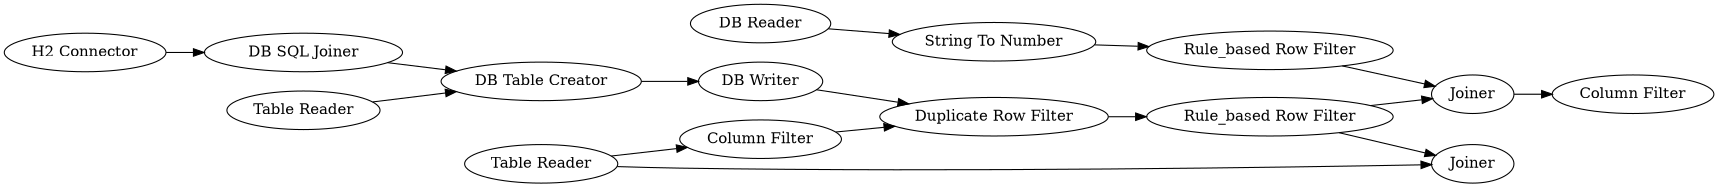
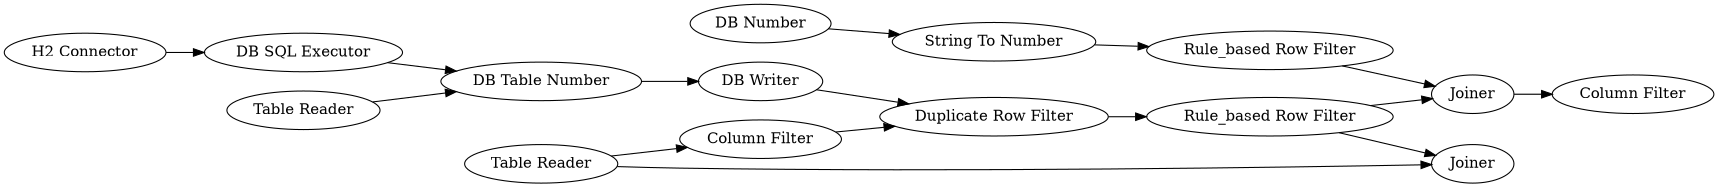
(761, 24) -> (761, 24)
(303, 52) -> (303, 52)
(541, 81) -> (541, 81)
